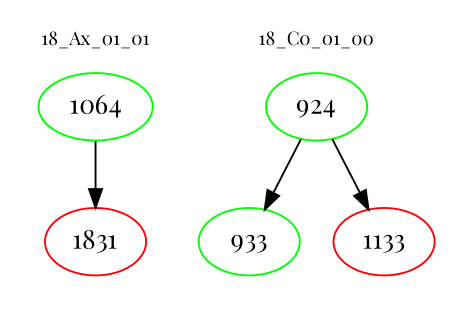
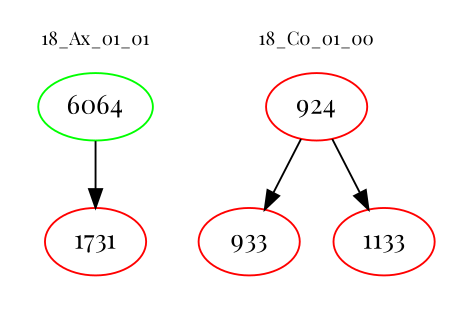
(96, 107) -> (96, 107)
(317, 107) -> (317, 107)
(96, 242) -> (96, 242)
(249, 242) -> (249, 242)
